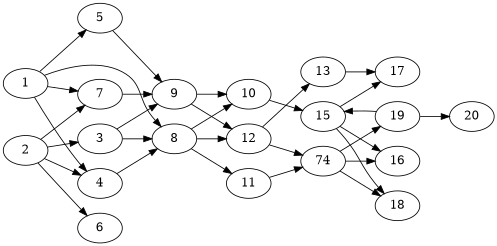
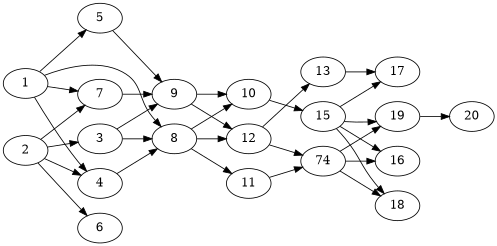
(364, 111) -> (356, 122)
